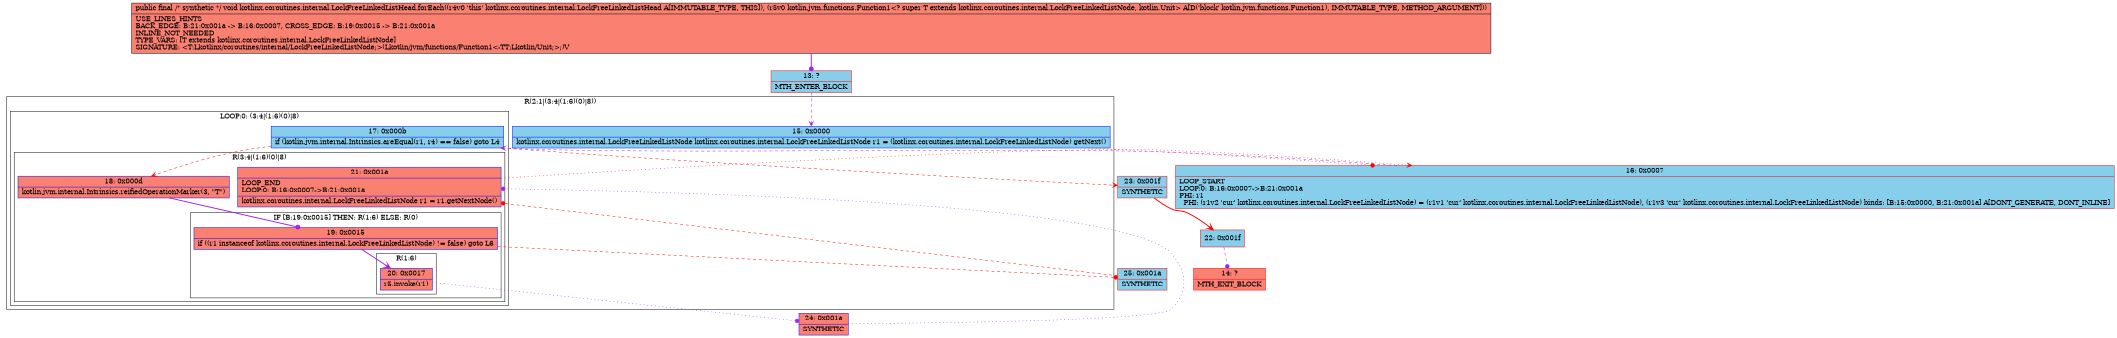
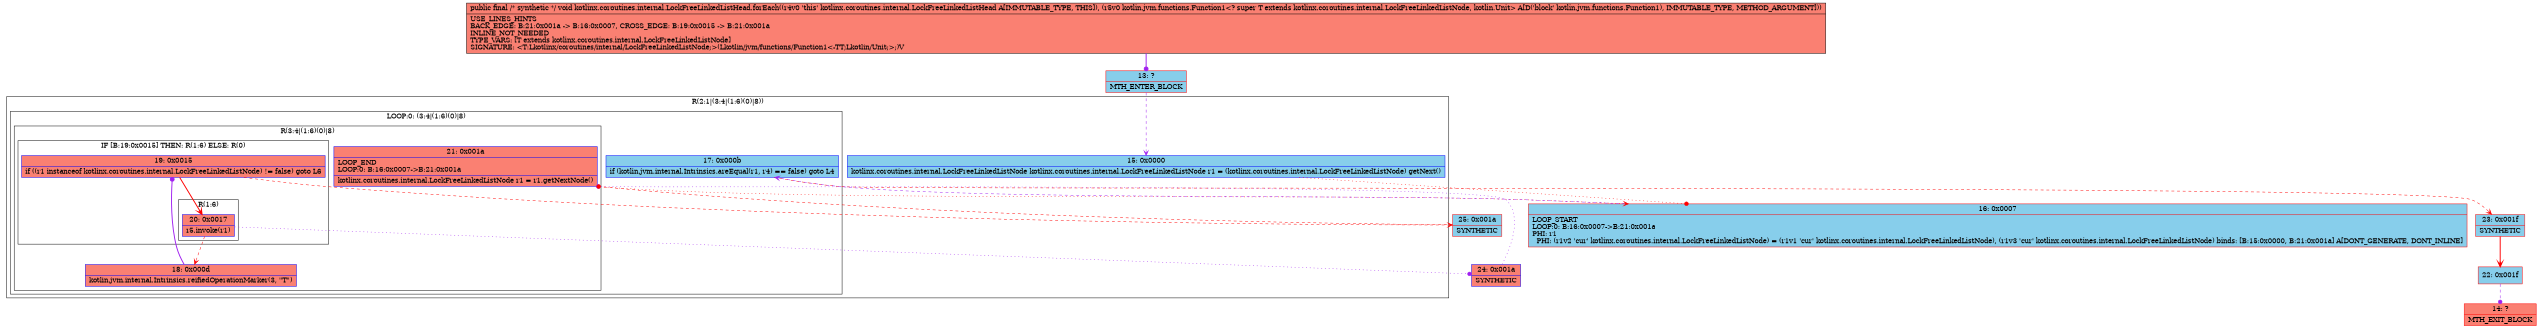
(213, 157) -> (200, 248)
(373, 257) -> (190, 194)
(806, 262) -> (845, 215)
